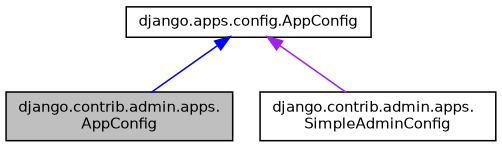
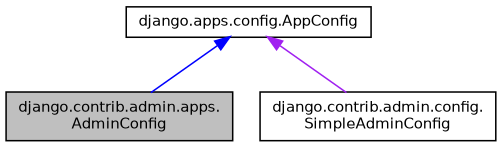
(119, 116) -> (119, 116)
(378, 116) -> (378, 116)
